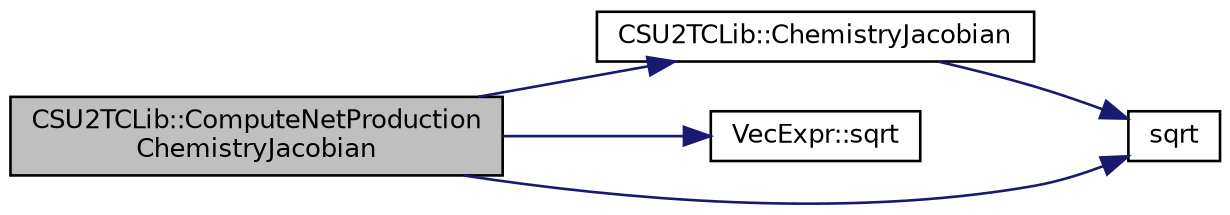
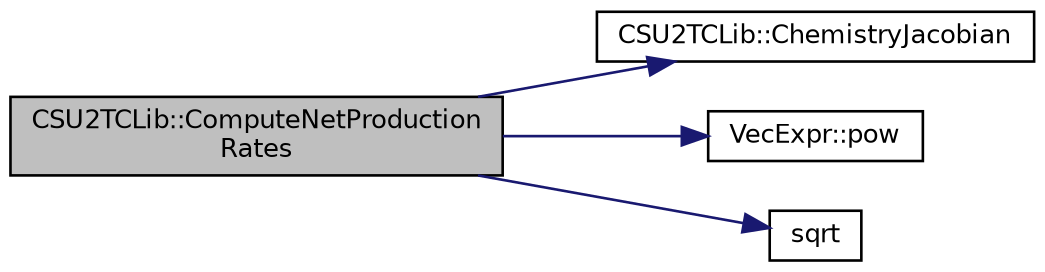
(1021, 83) -> none
(257, 136) -> (257, 136)
(816, 136) -> (816, 136)
